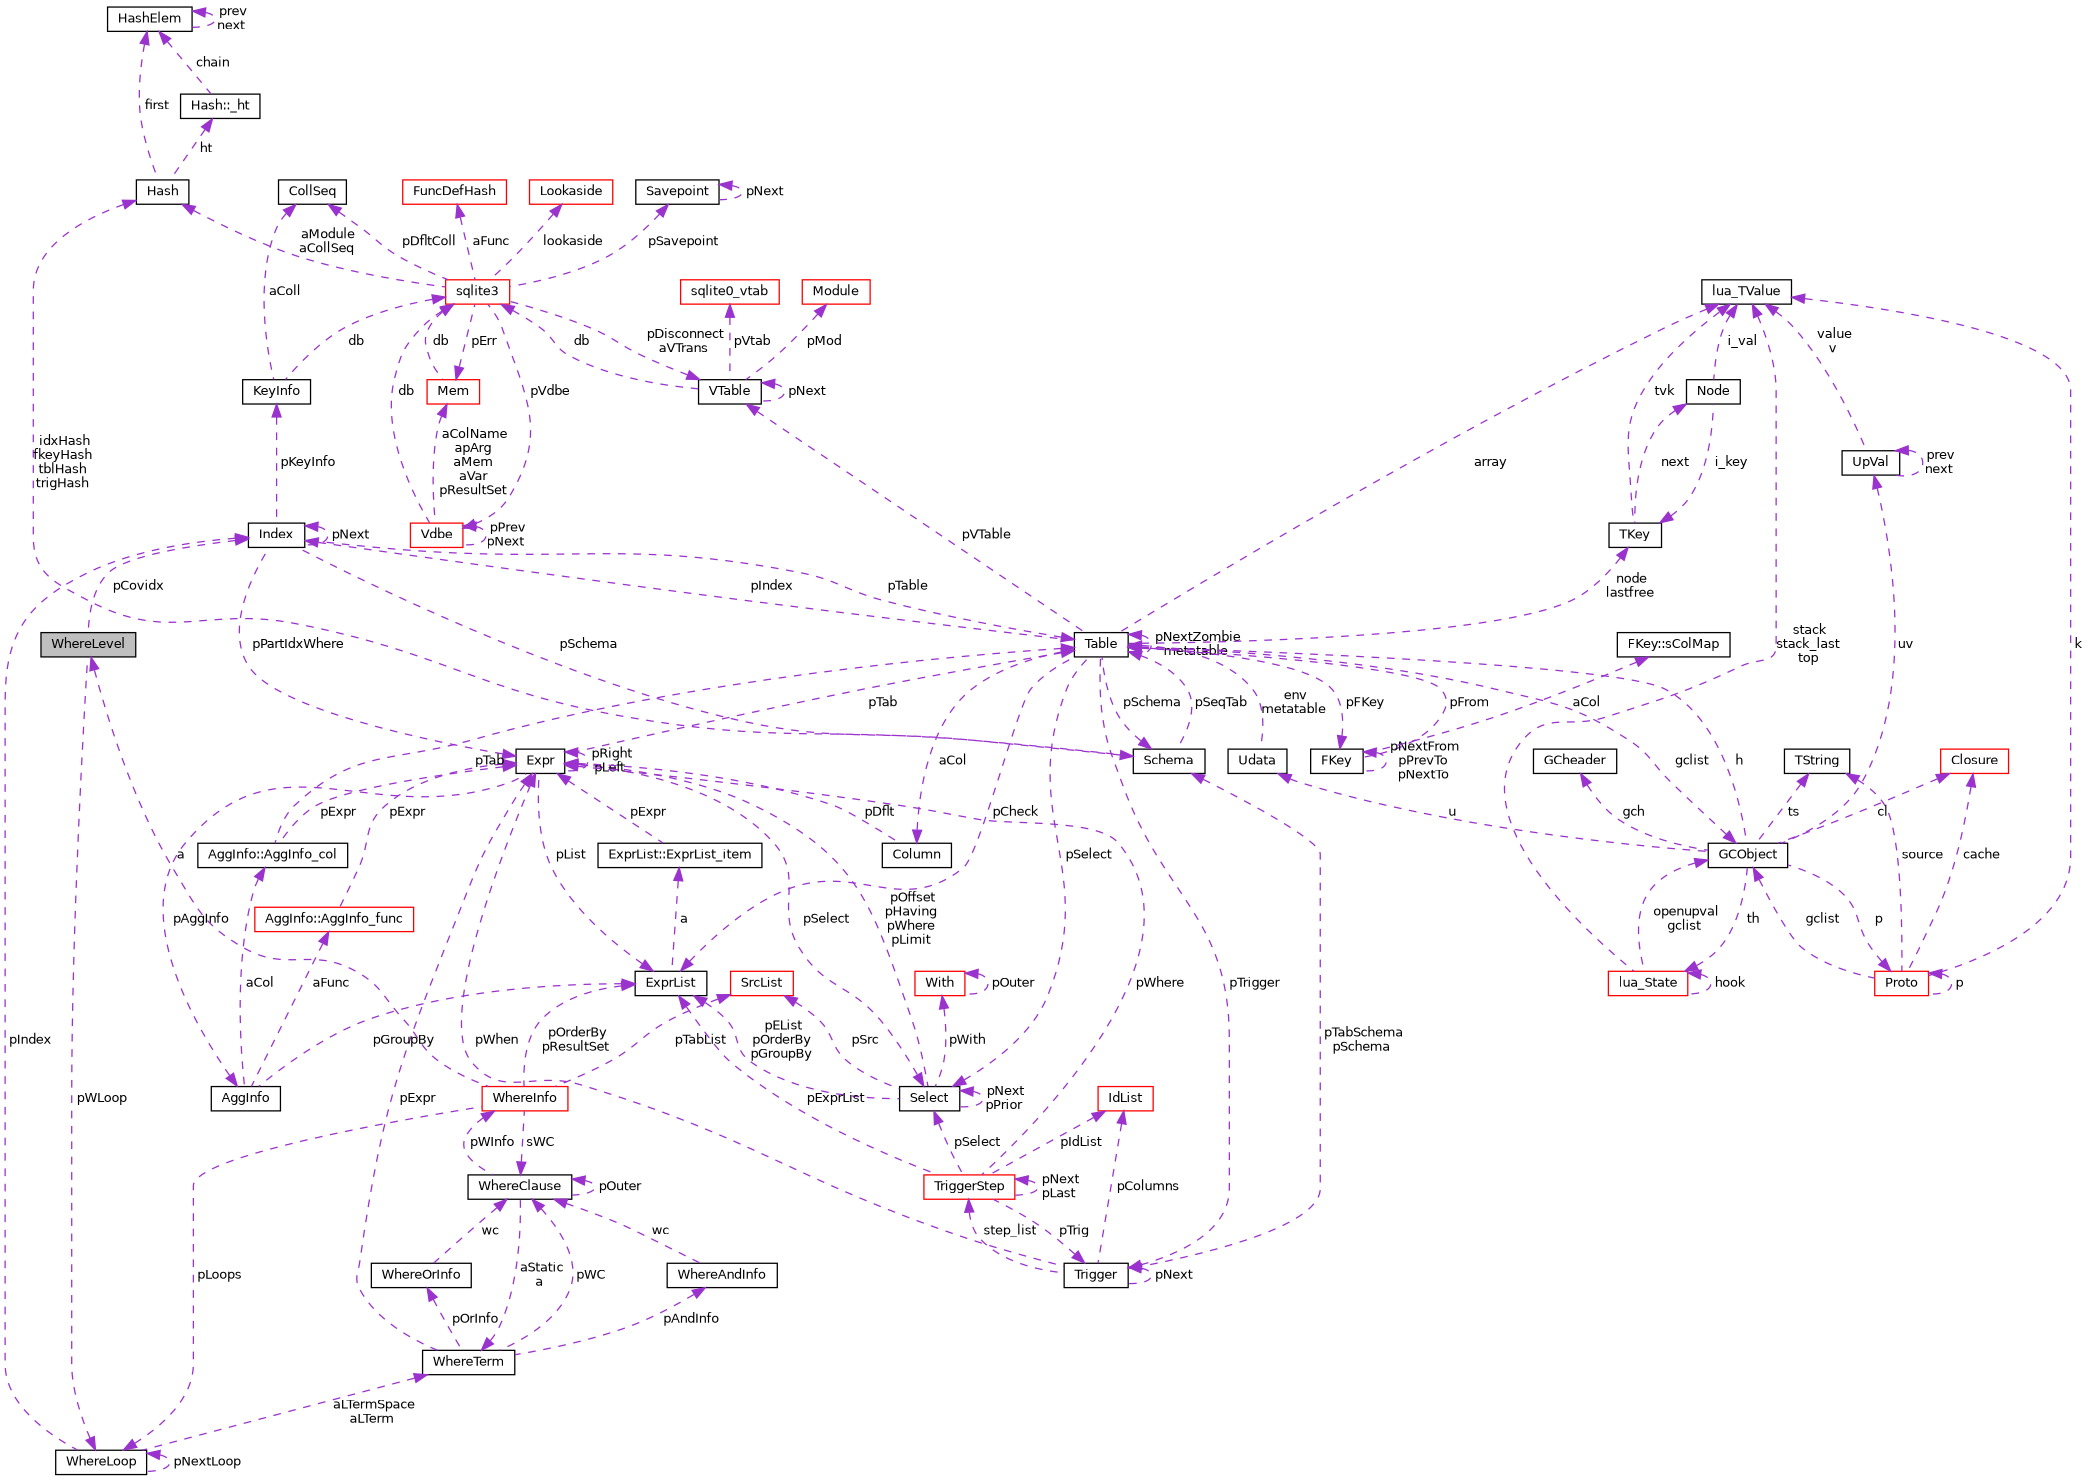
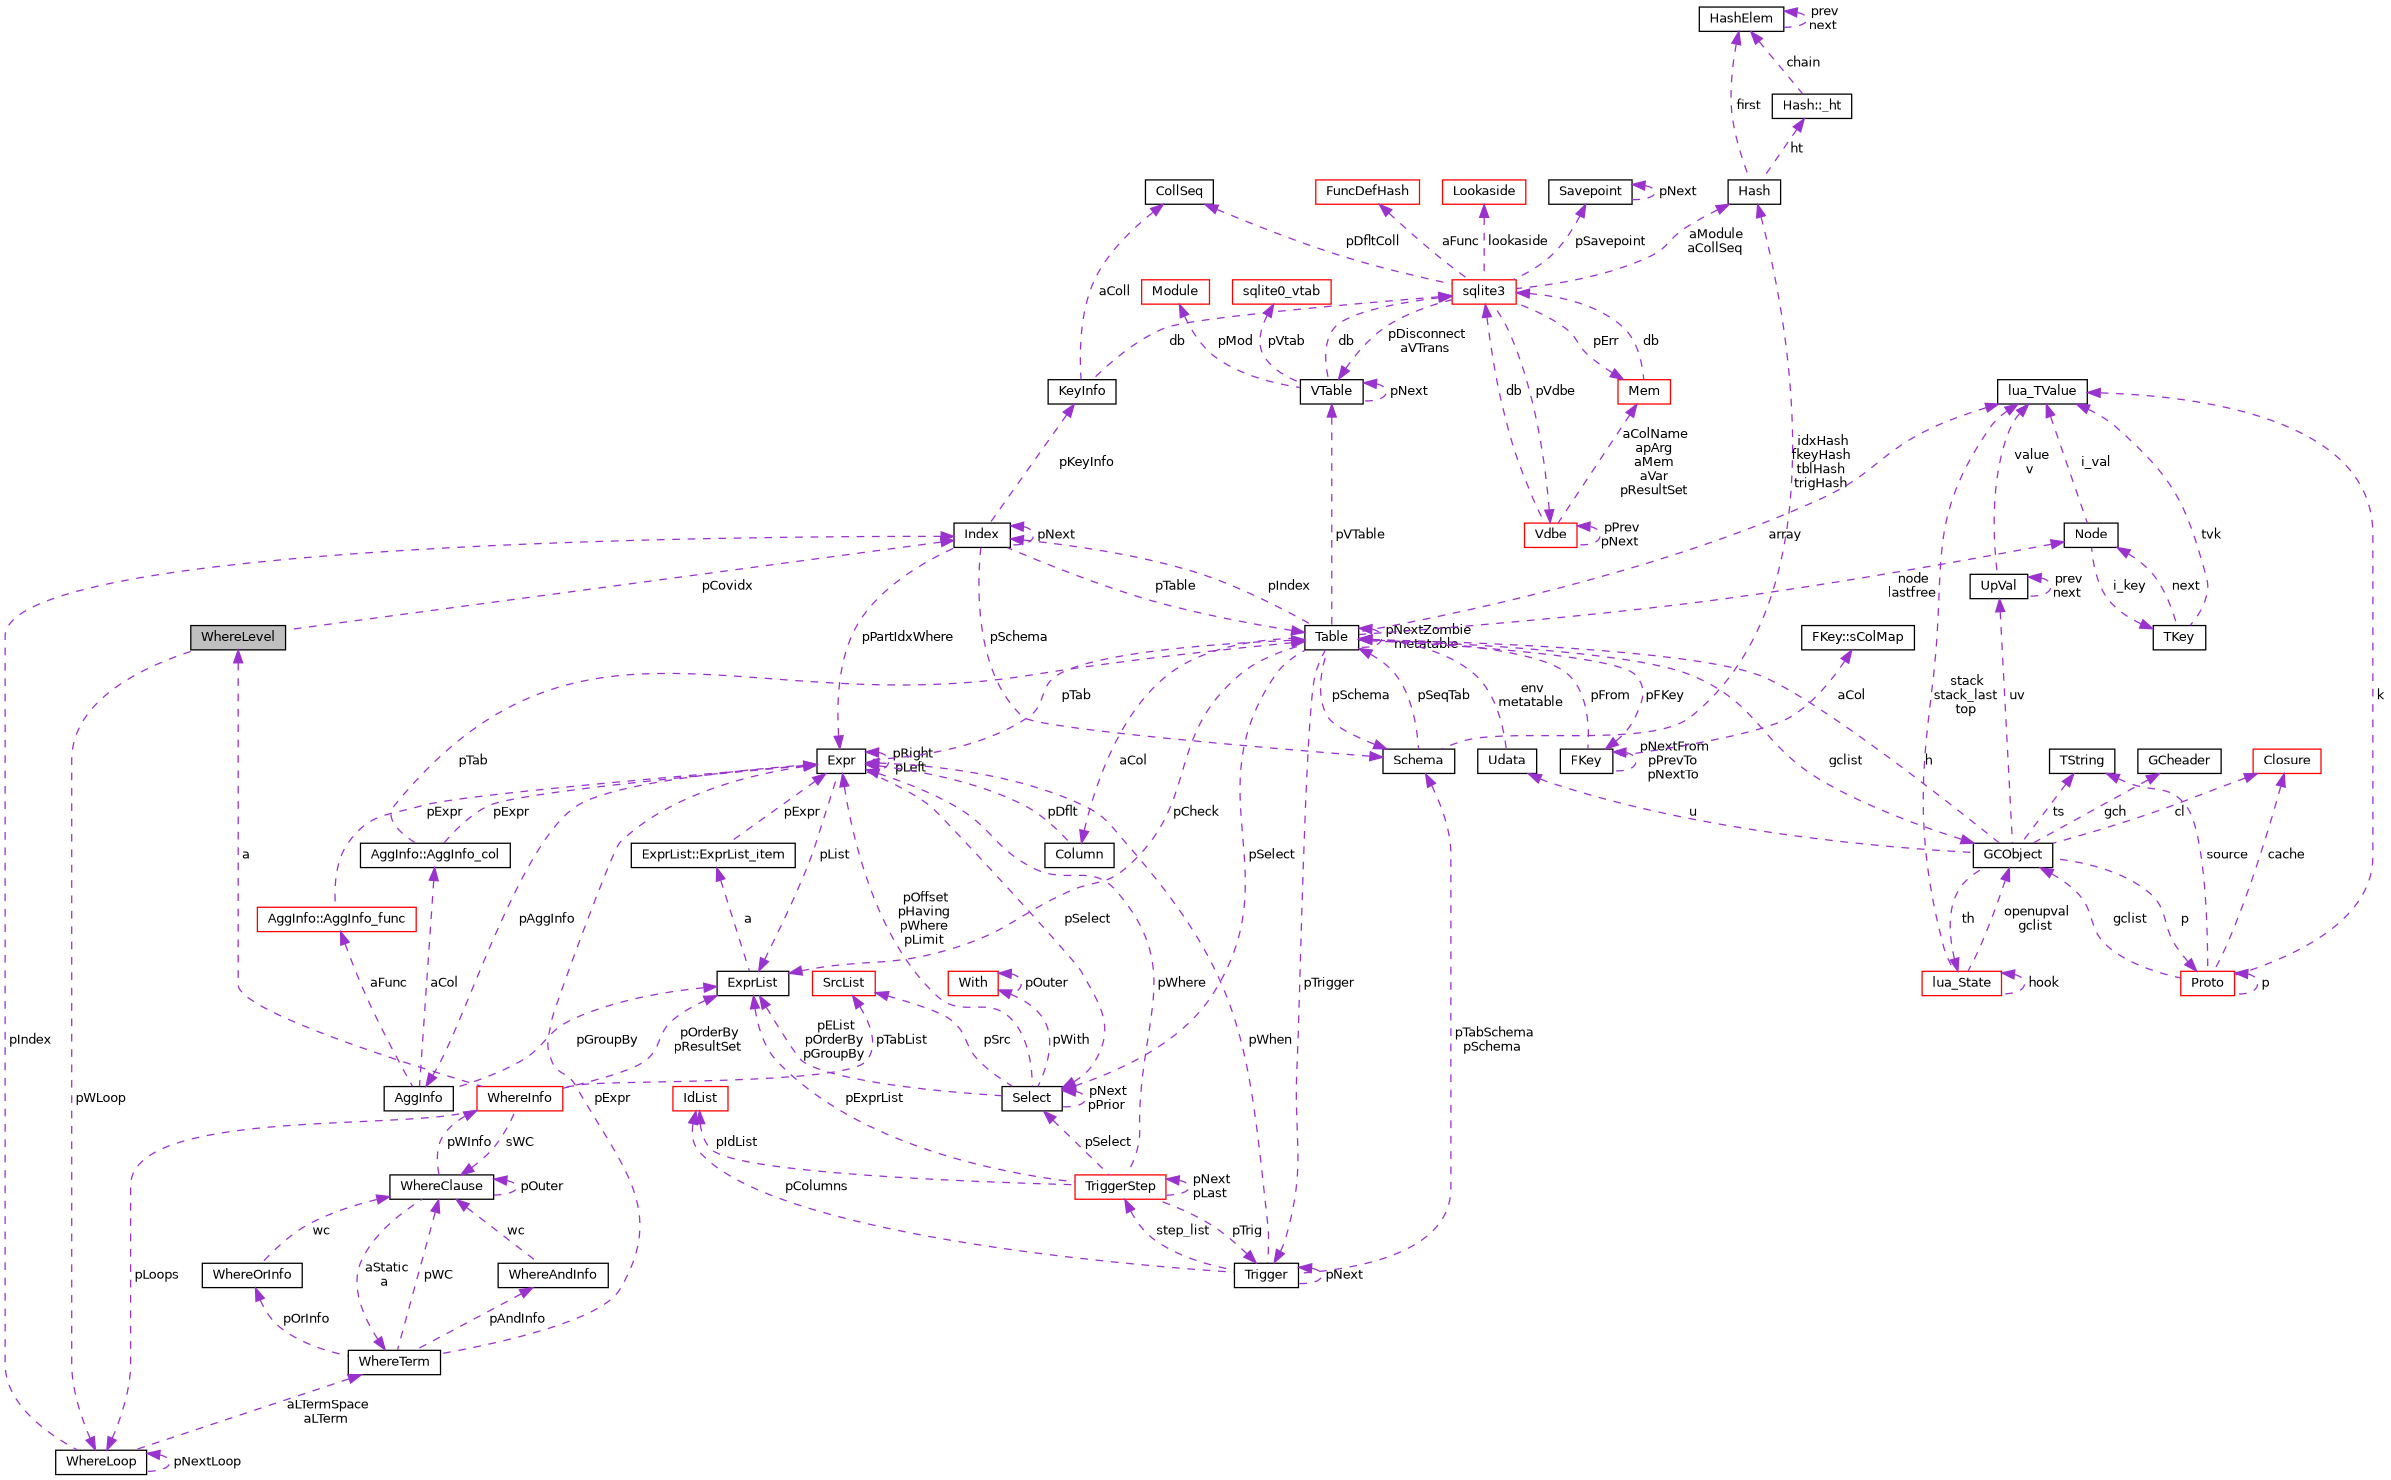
(1384, 633) -> (1707, 601)
